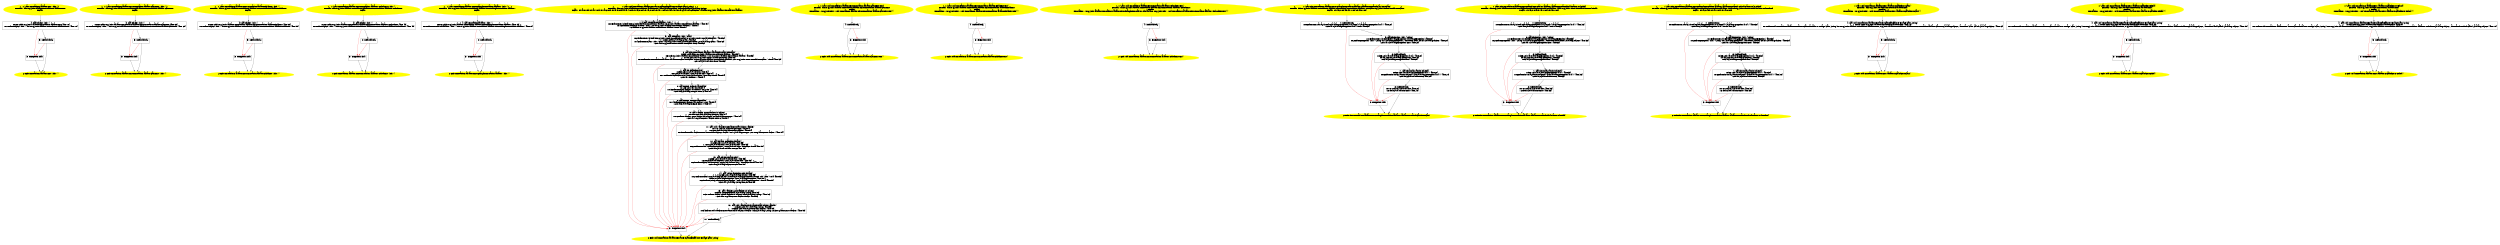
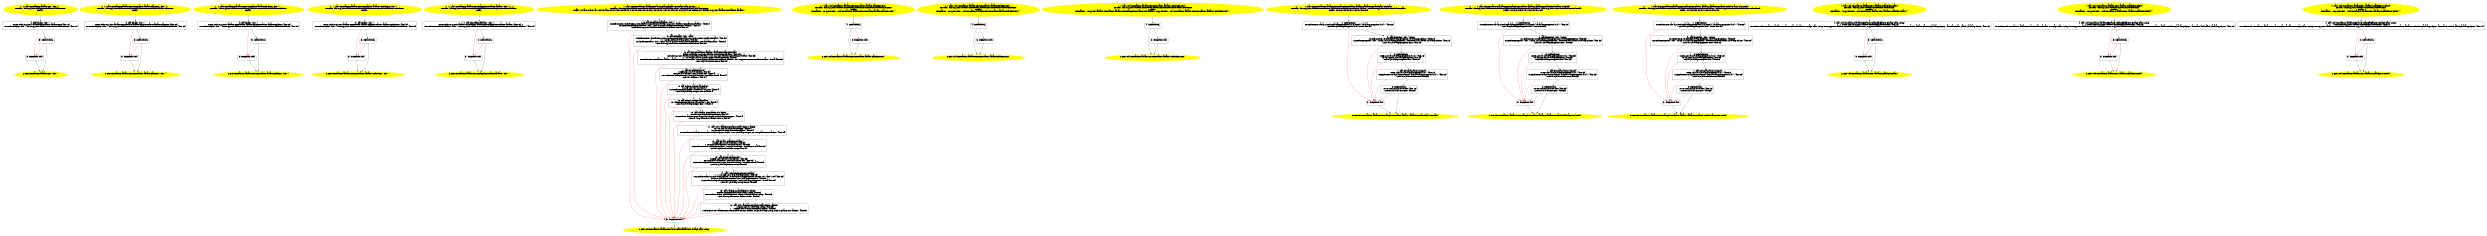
(712, 220) -> none
